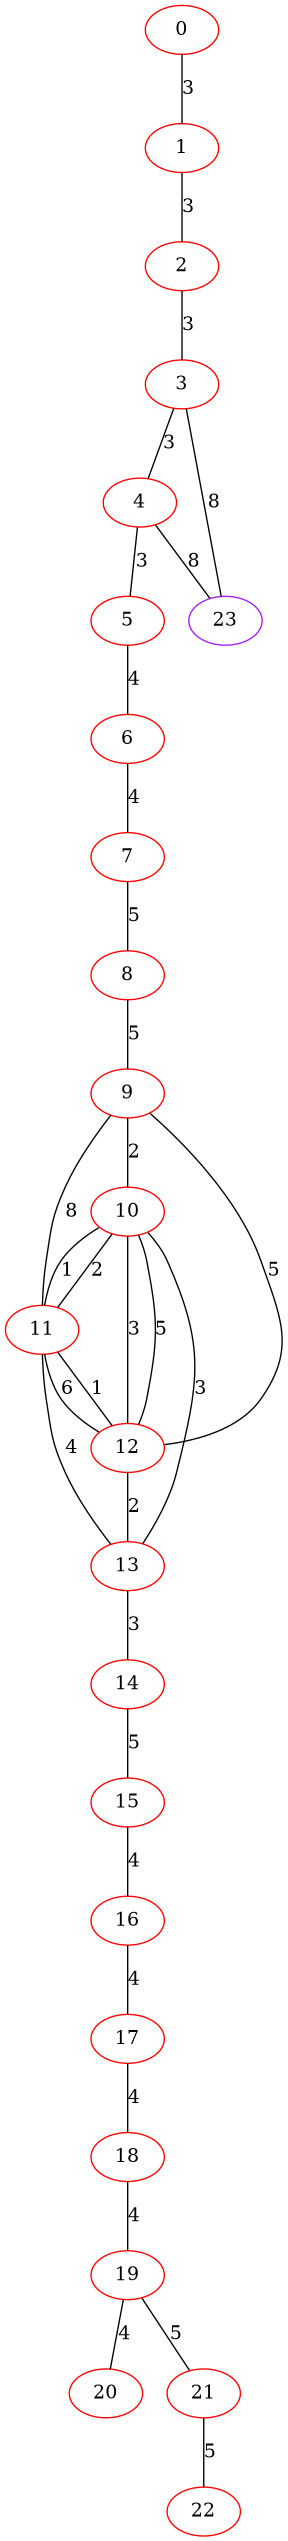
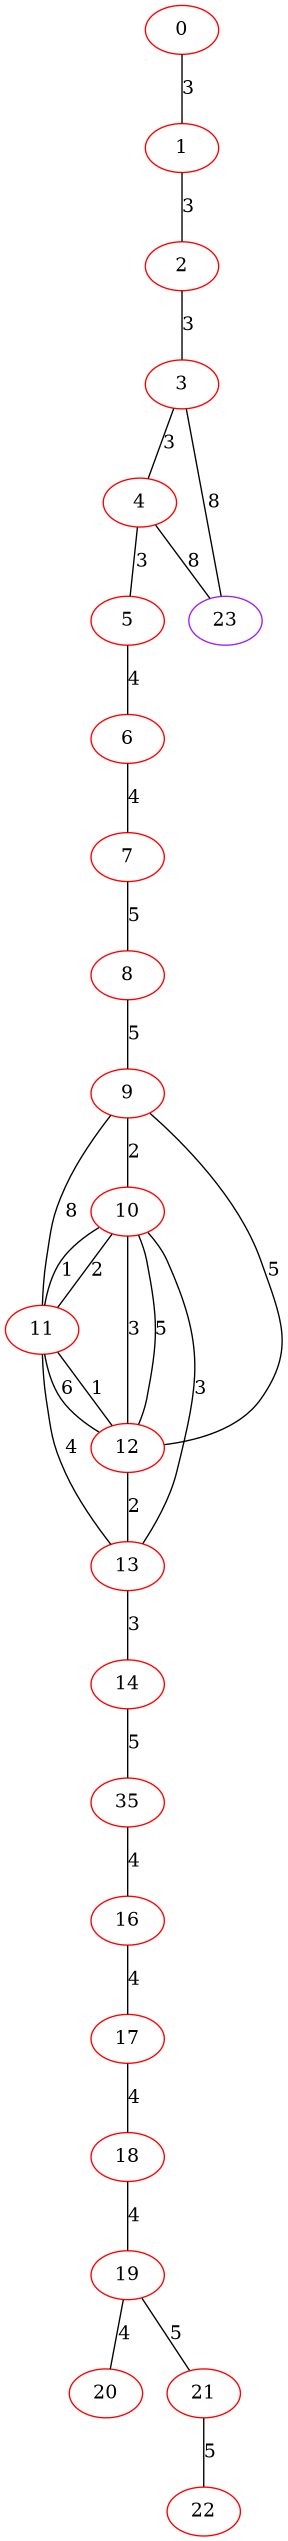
(128, 1803) -> (128, 1803)
